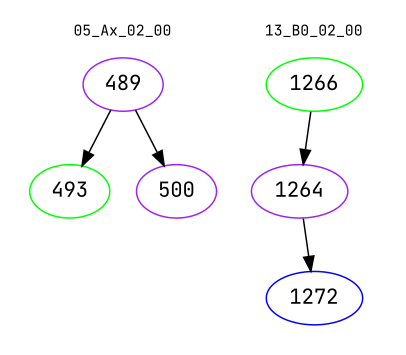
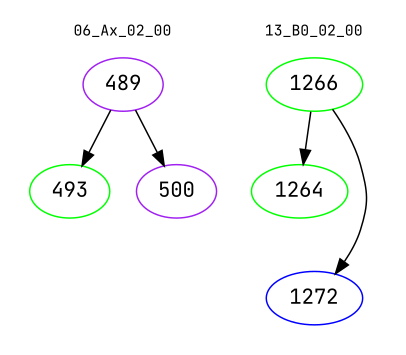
(123, 32) -> (123, 32)
(300, 191) -> (300, 191)
(306, 237) -> (365, 184)
